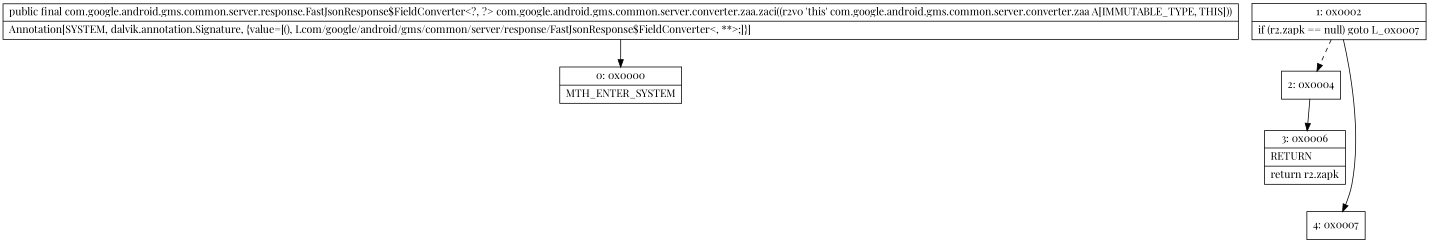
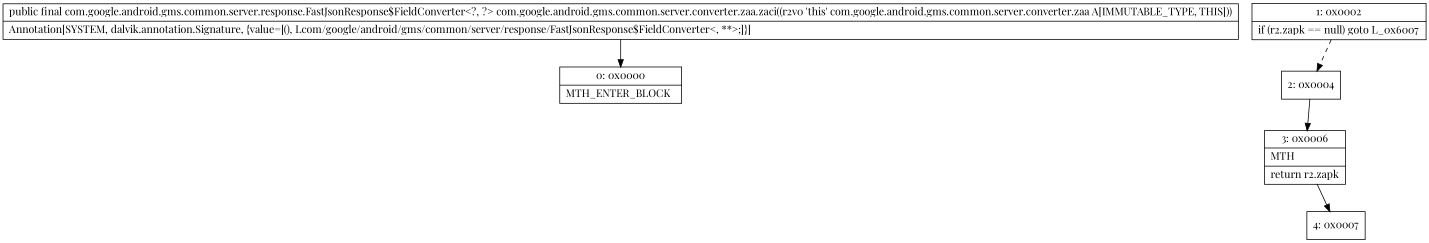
(1339, 30) -> (1339, 30)
(621, 94) -> (618, 94)
(1355, 122) -> (1322, 194)
(1291, 157) -> (1283, 157)
